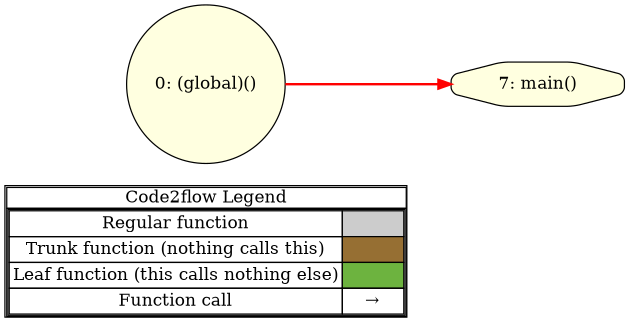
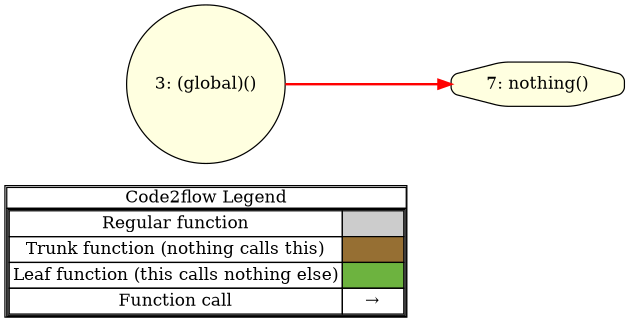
(206, 84) -> (206, 84)
(538, 84) -> (538, 84)
